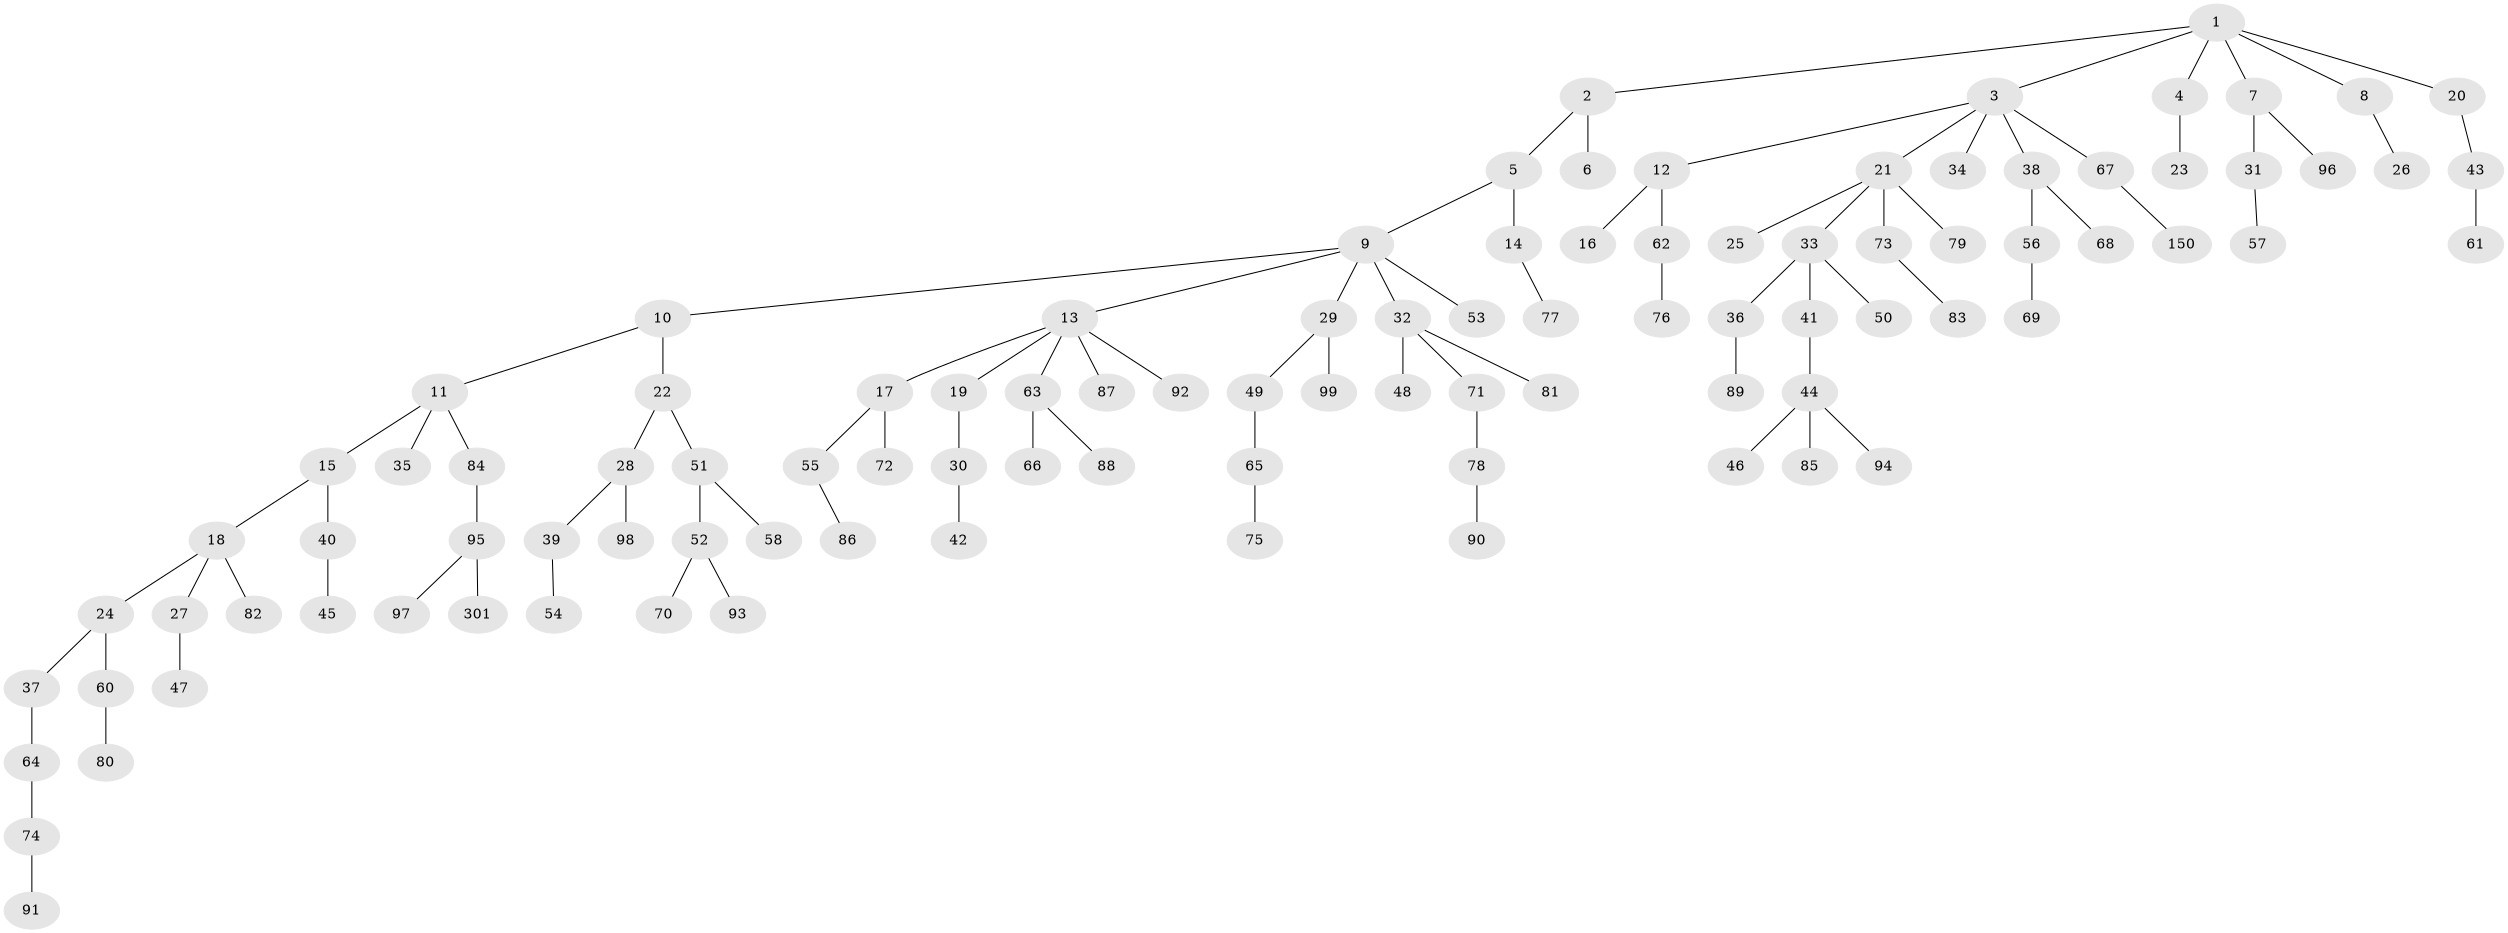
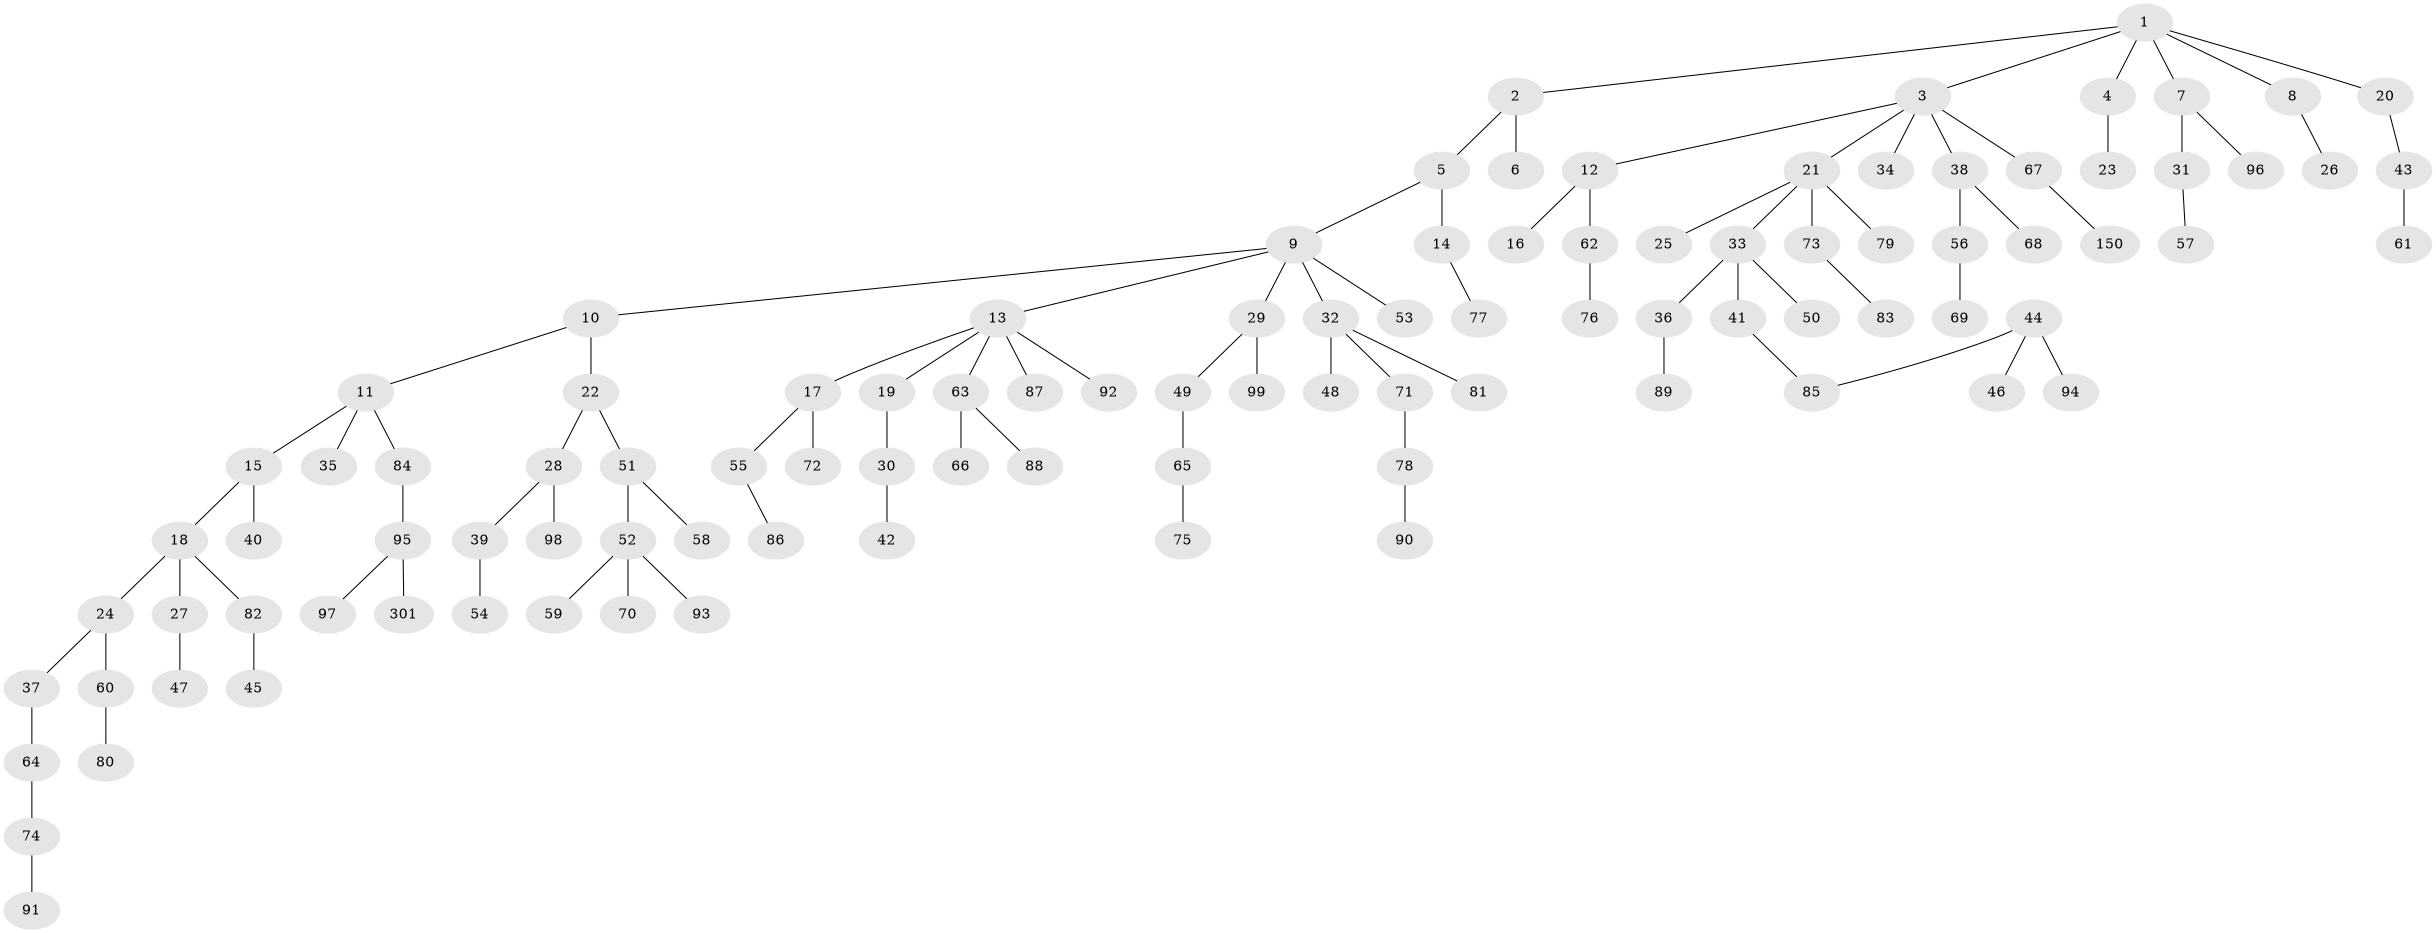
(1810, 356) -> (1775, 356)
(328, 578) -> (254, 652)
none -> (554, 615)
